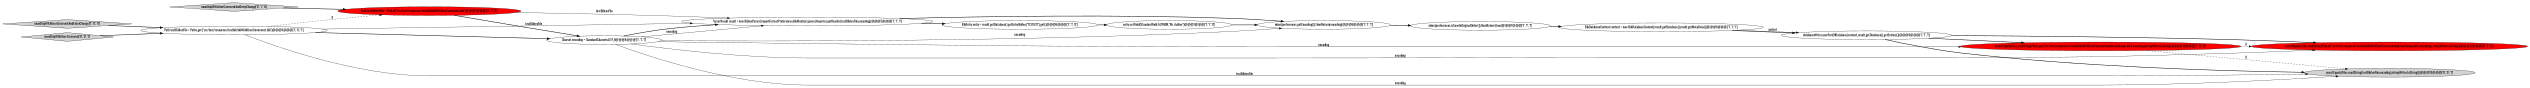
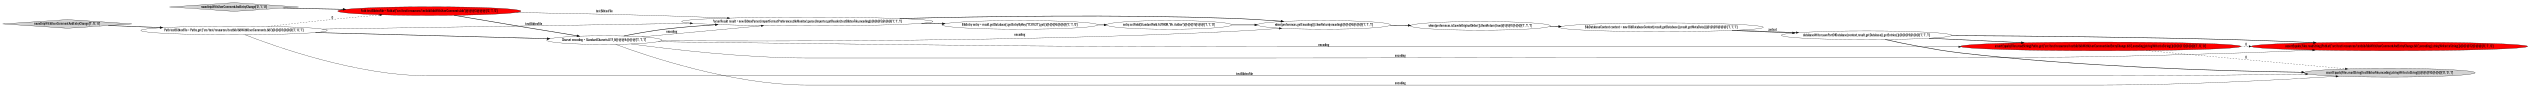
(67, 37) -> none
